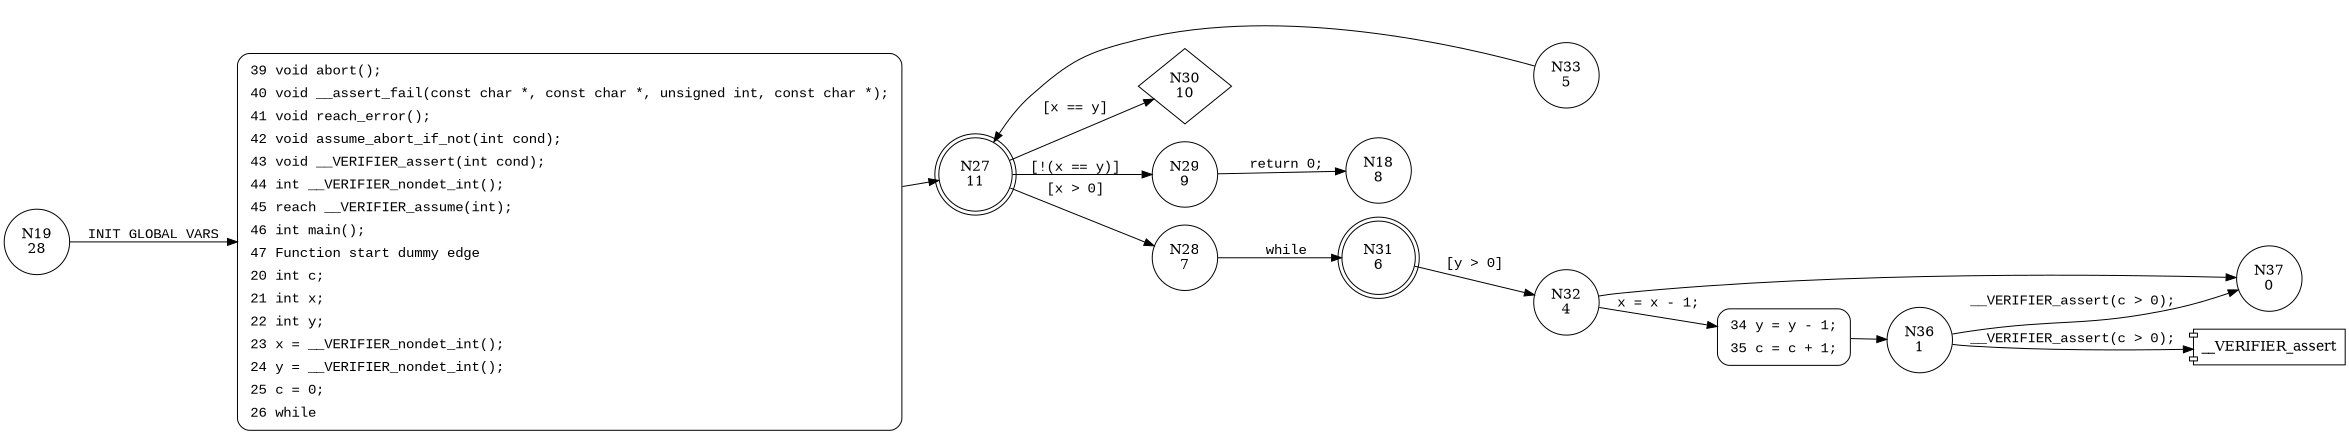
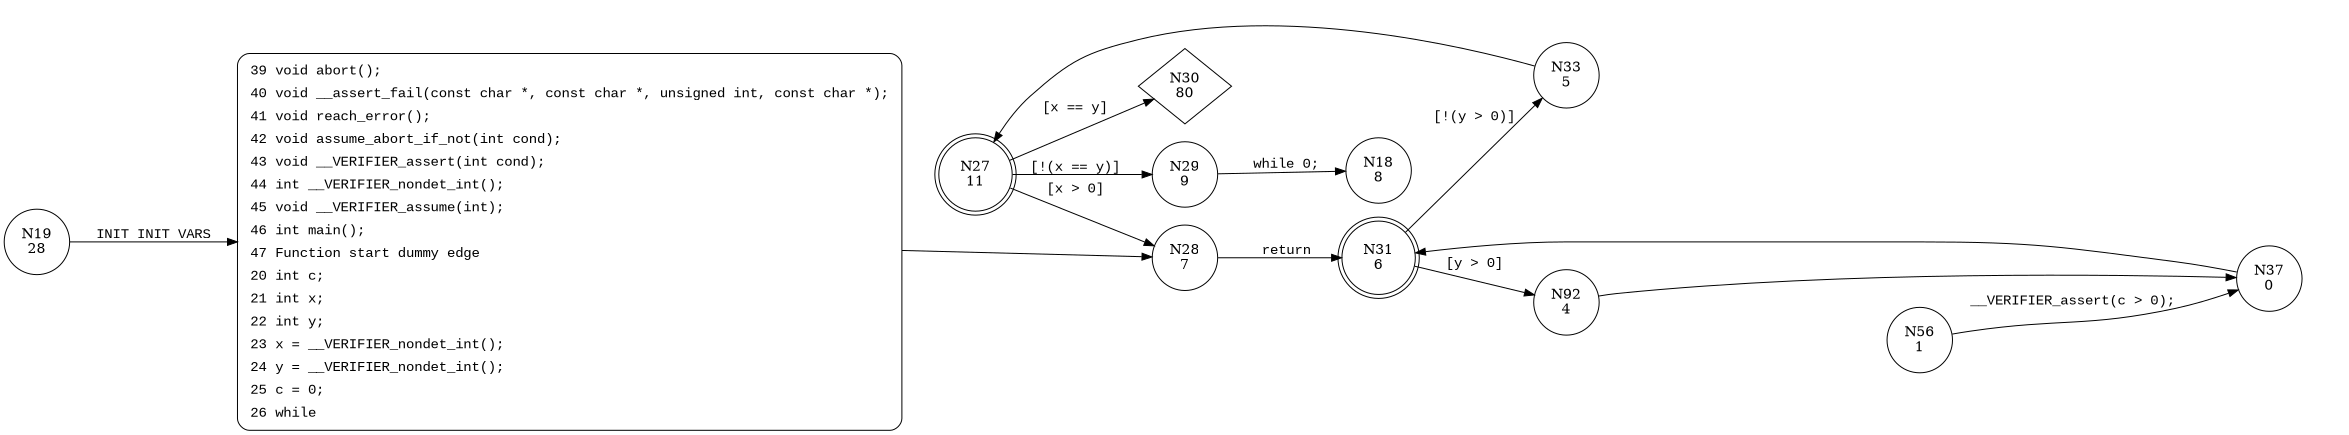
(1185, 86) -> (1185, 86)
(1287, 164) -> (1287, 164)
none -> (1470, 169)
(916, 184) -> (1022, 254)
(394, 207) -> (390, 207)
(154, 234) -> (154, 234)
none -> (1832, 242)
(1287, 250) -> (1287, 250)
(1566, 302) -> (1566, 302)
(1784, 337) -> none
(1920, 340) -> (1920, 340)
(2269, 347) -> none
